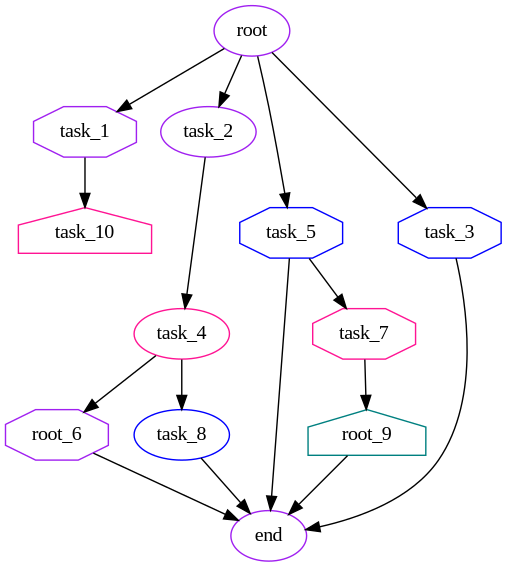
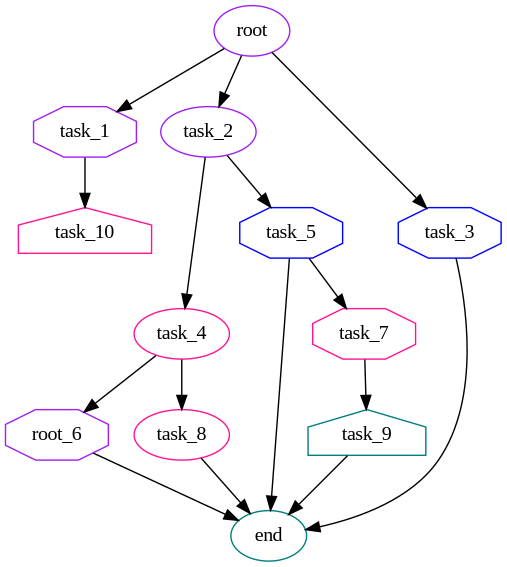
(272, 125) -> (244, 176)
(182, 435) -> (182, 435)
(367, 435) -> (367, 435)
(269, 536) -> (269, 536)
